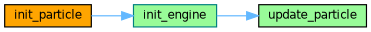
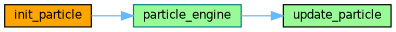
(175, 16) -> (187, 16)
